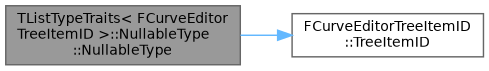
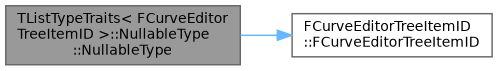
(388, 35) -> (392, 35)
